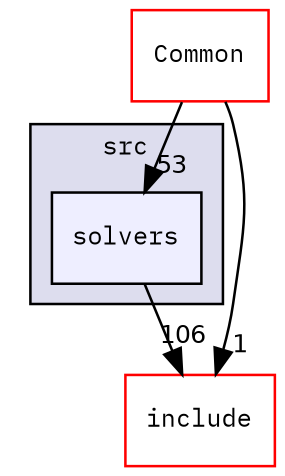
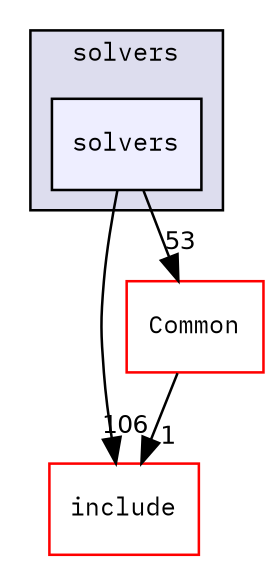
(166, 140) -> (157, 226)
(127, 148) -> (127, 54)
